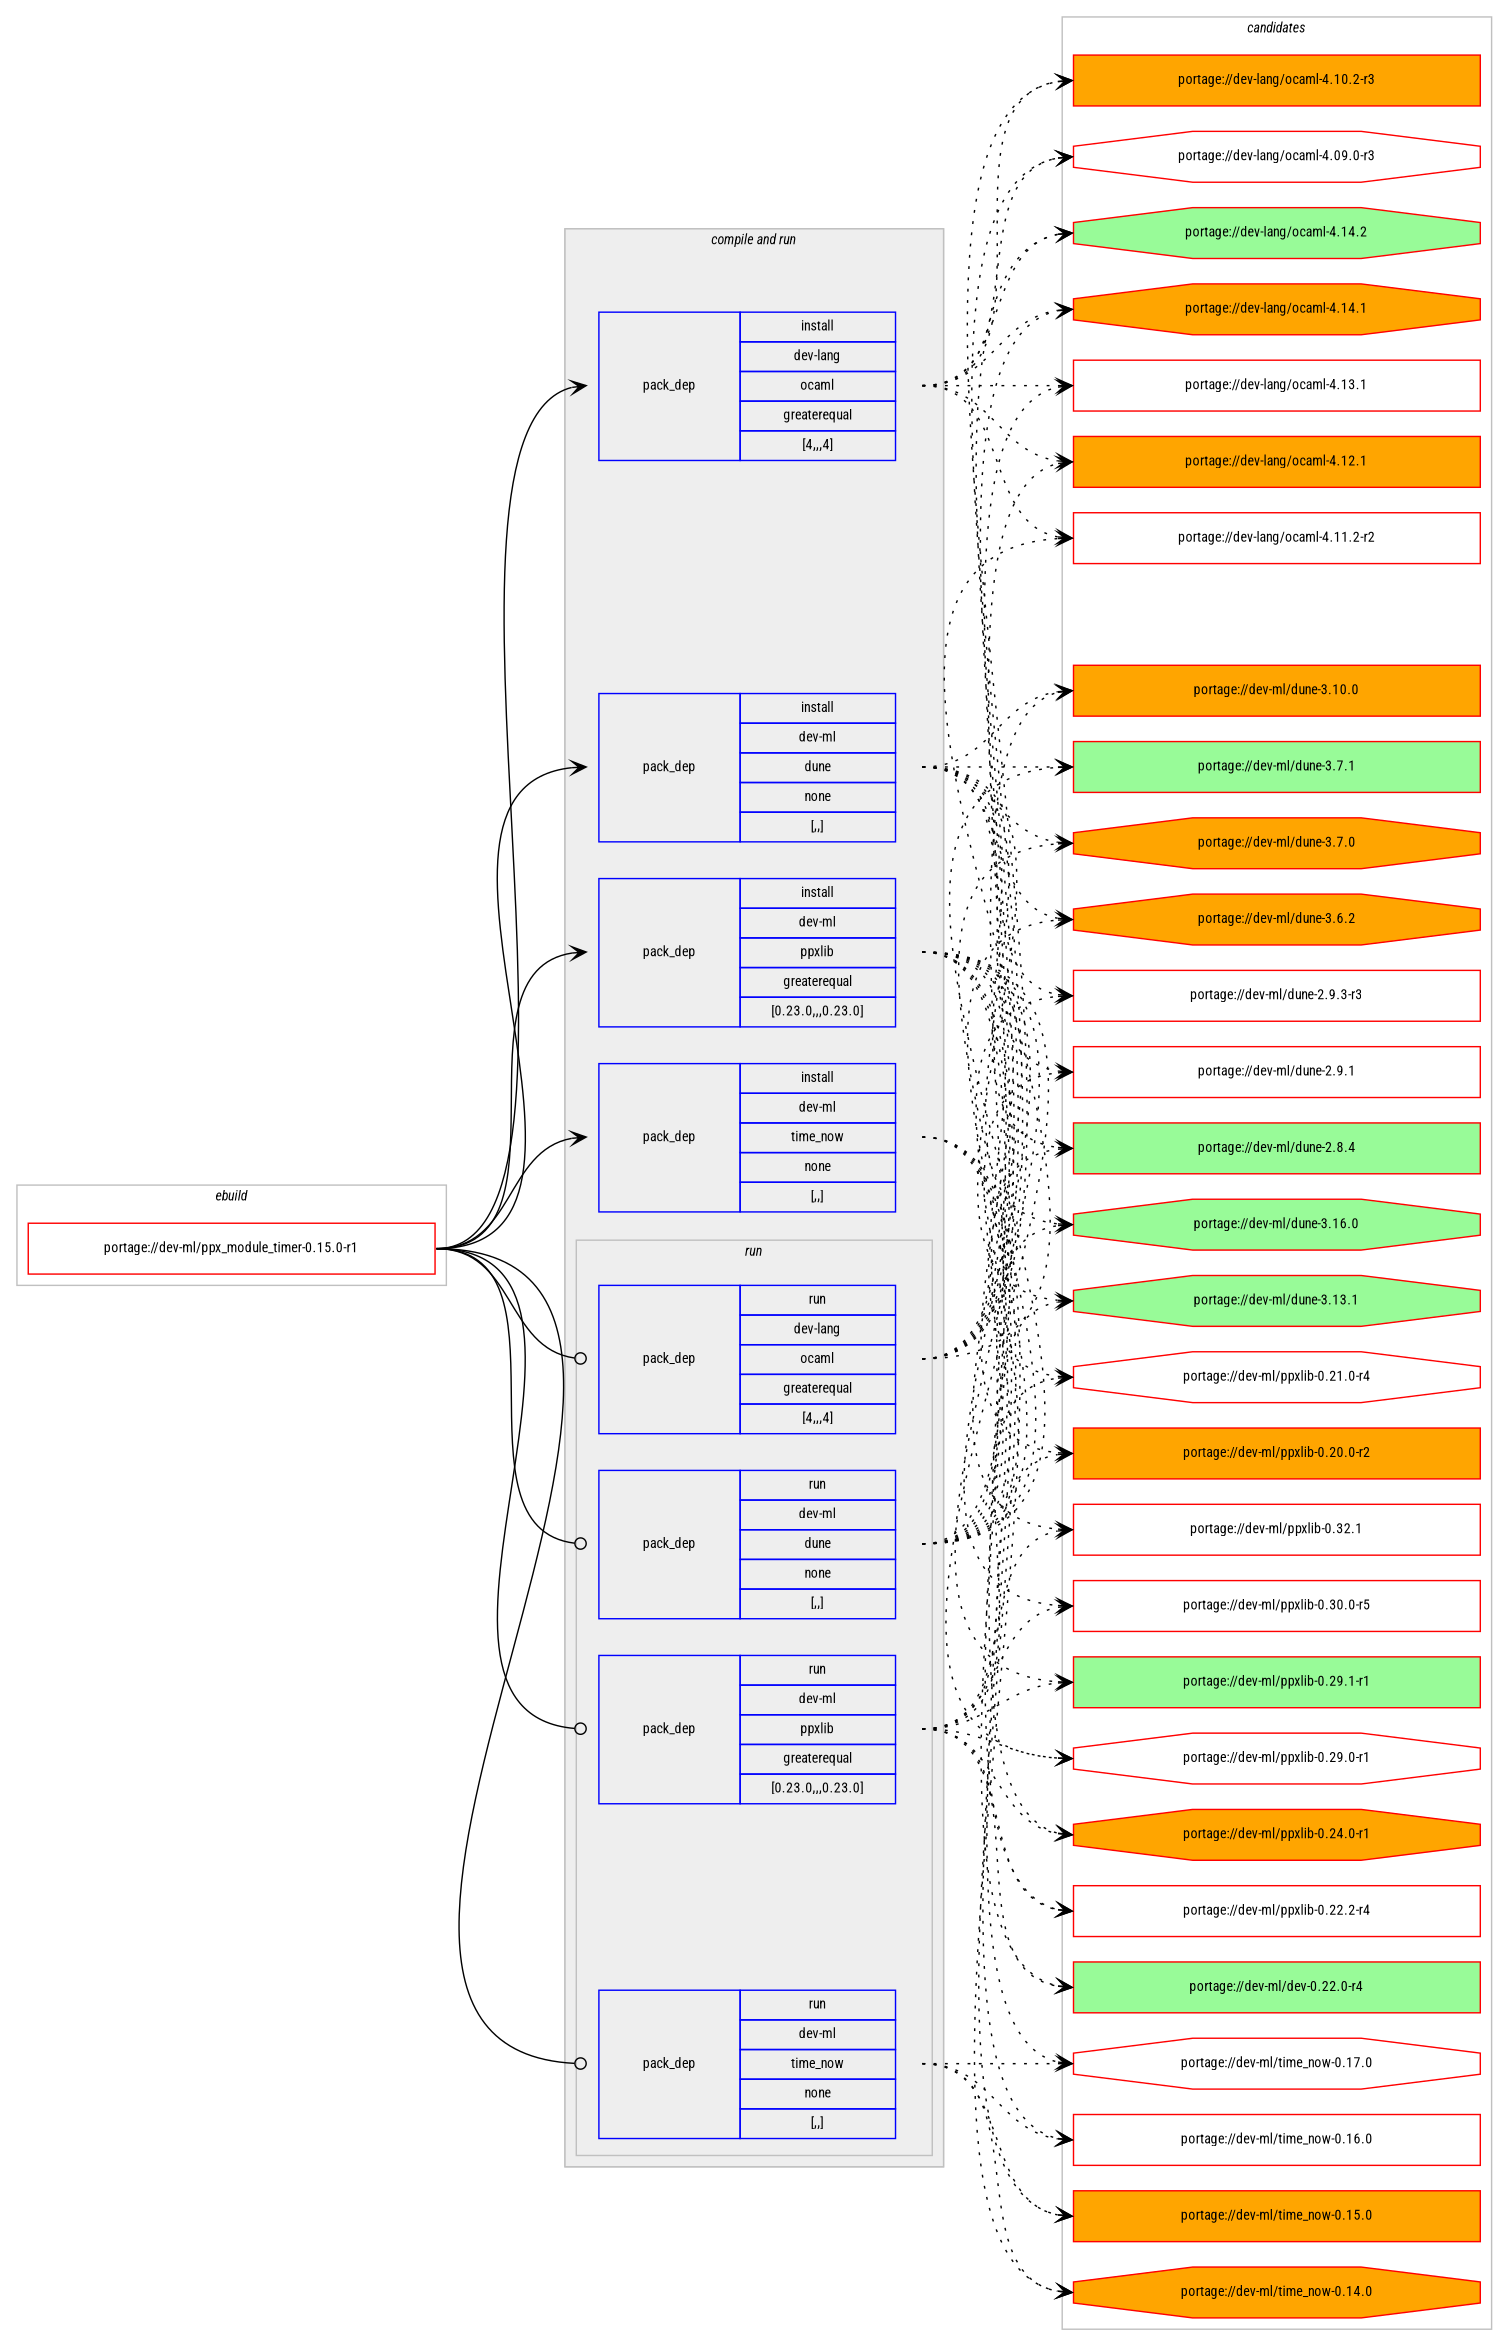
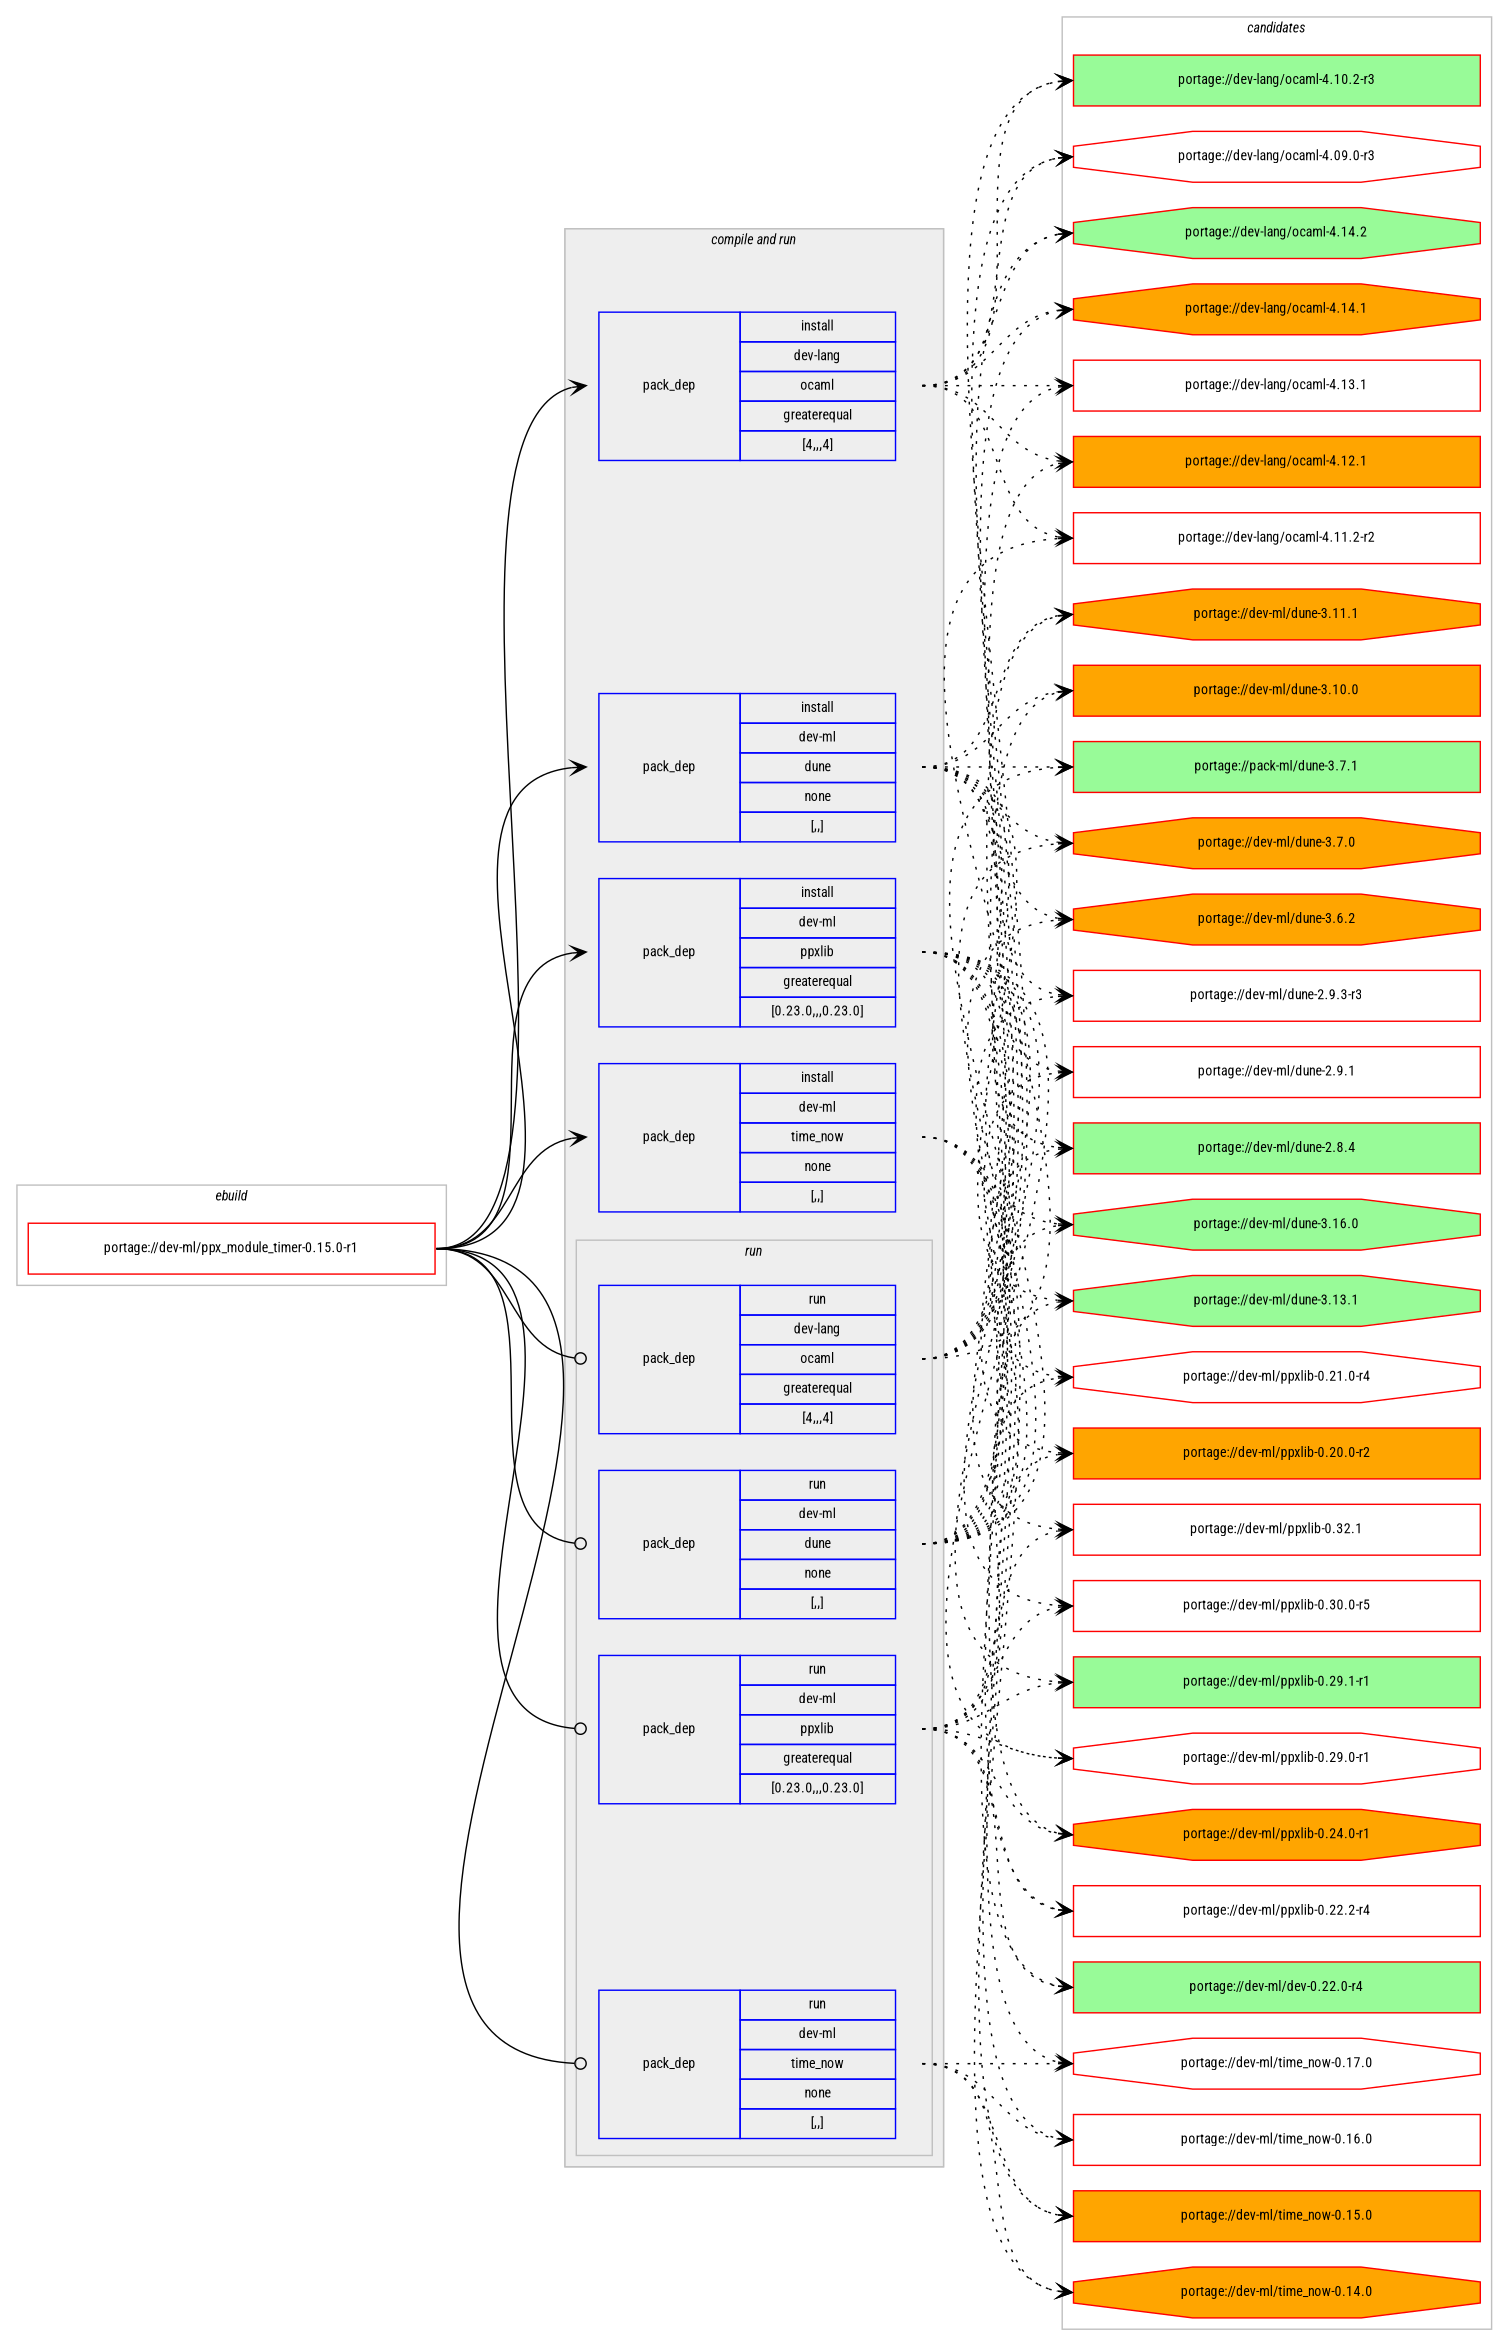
(1277, 81) -> (1277, 81)
none -> (1277, 614)
(1277, 767) -> (1277, 767)
